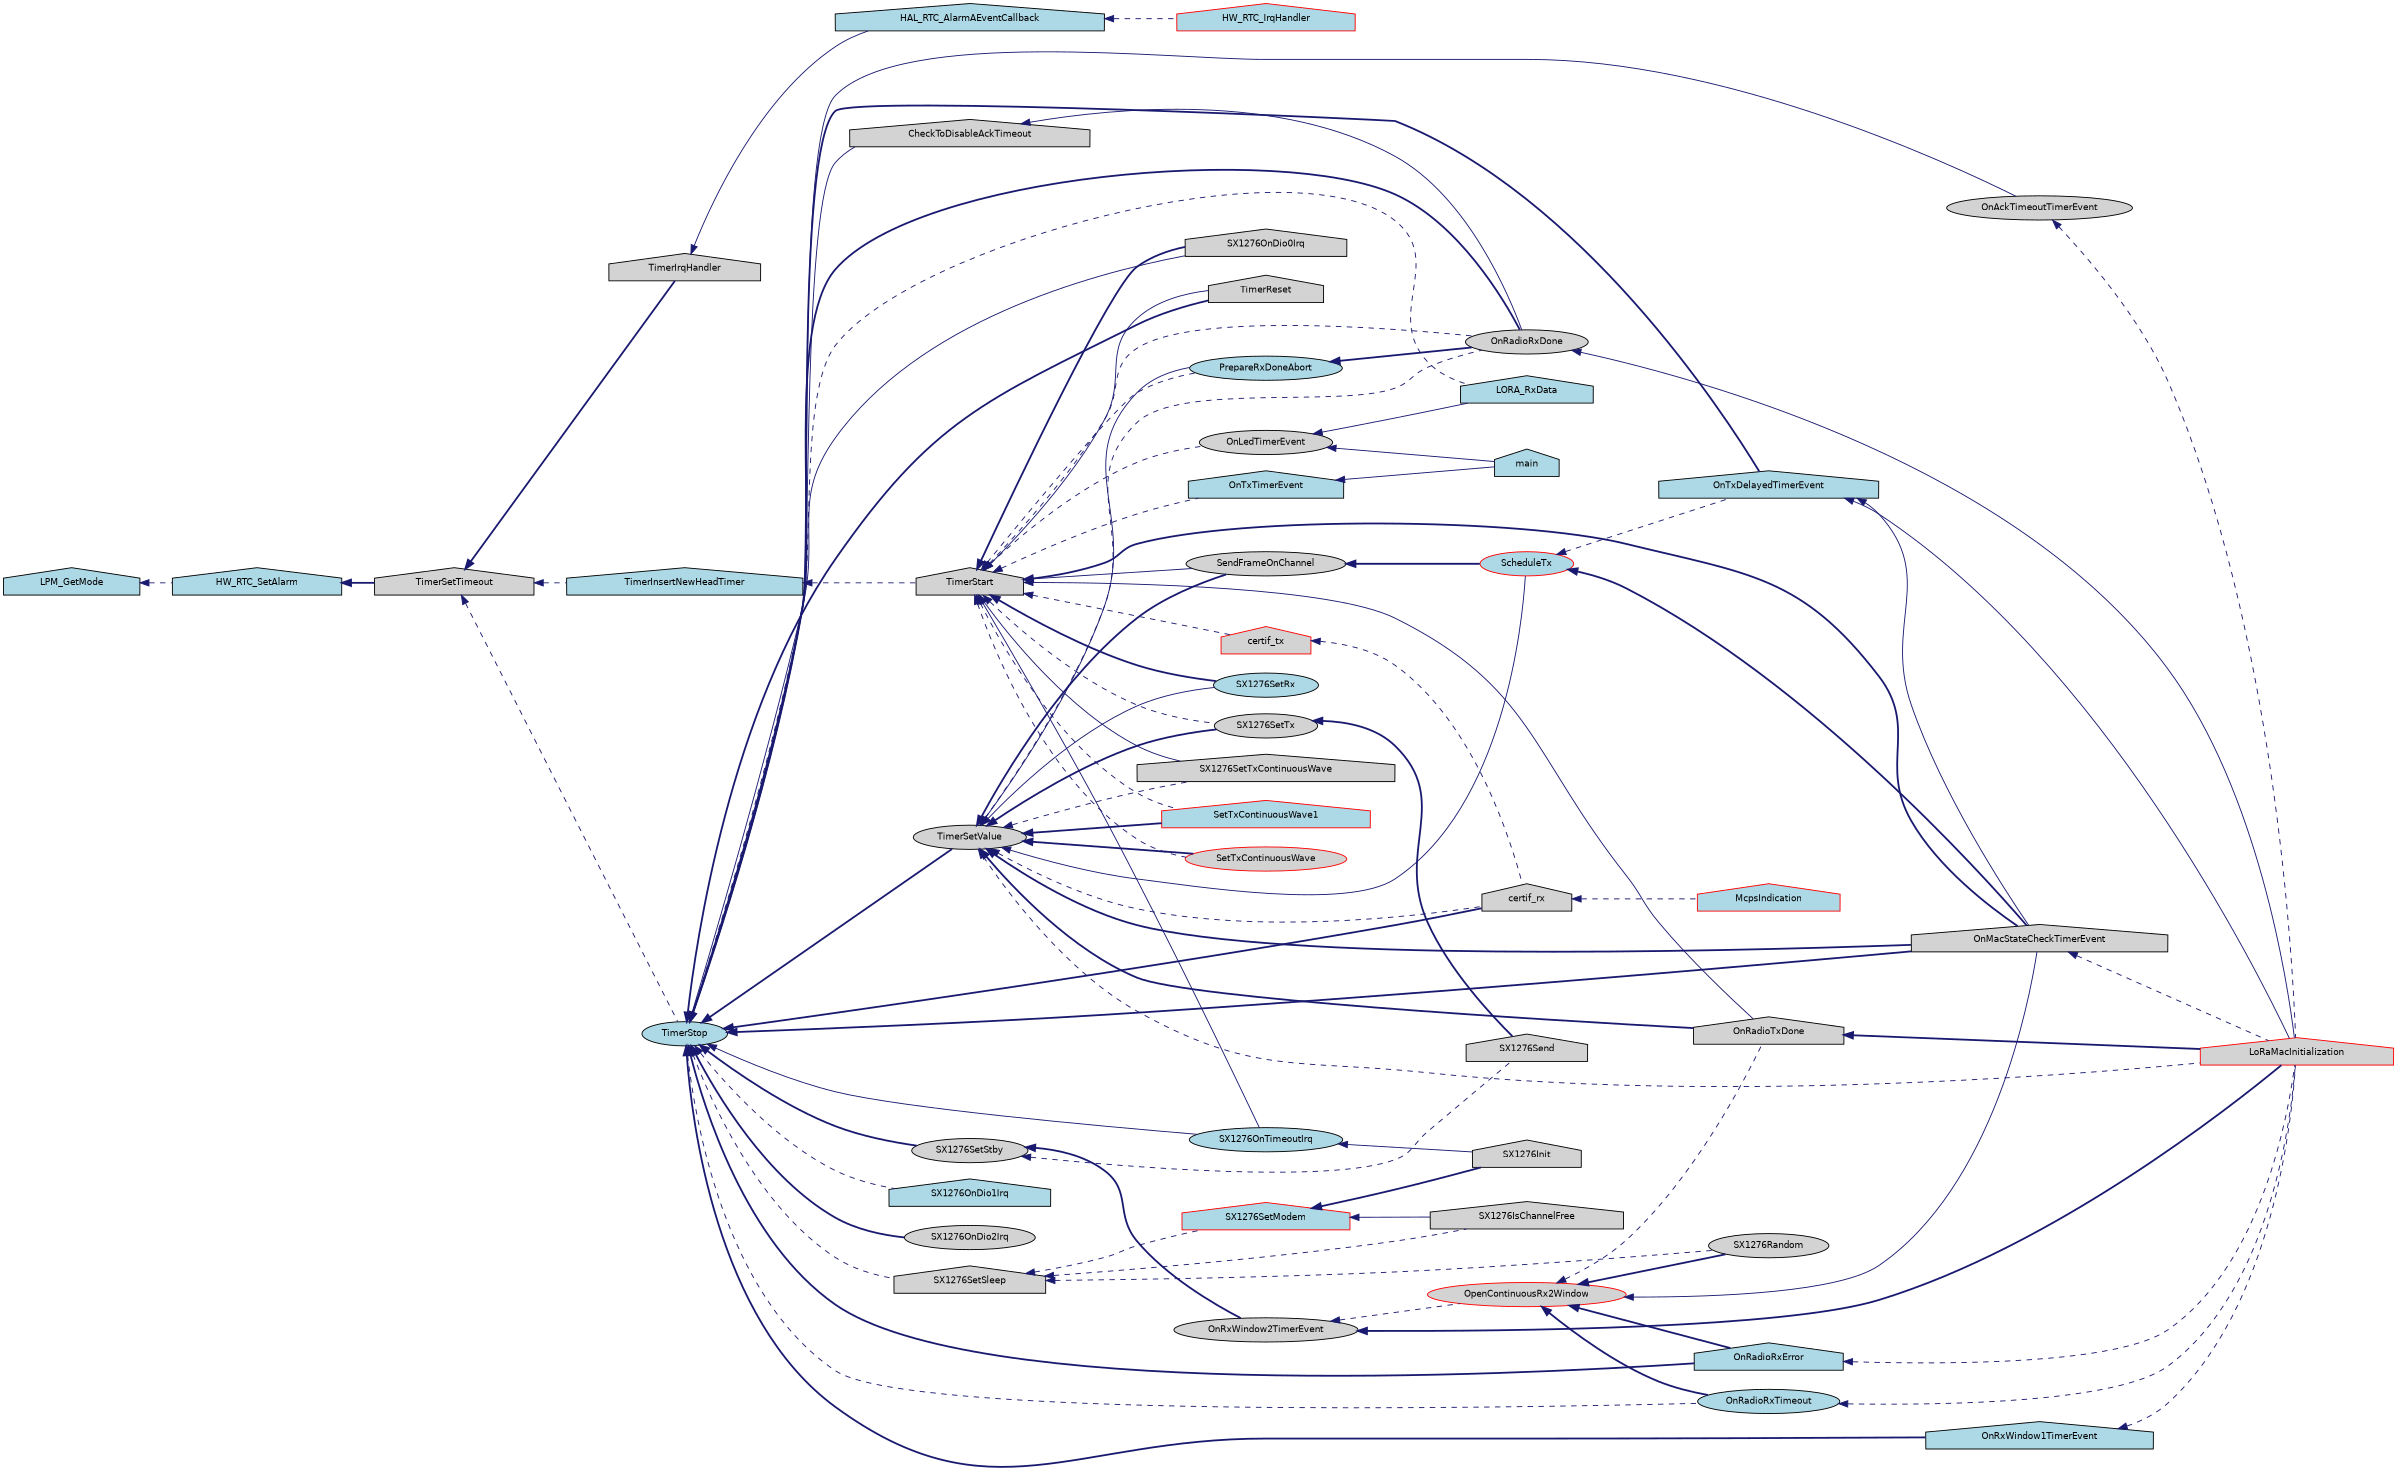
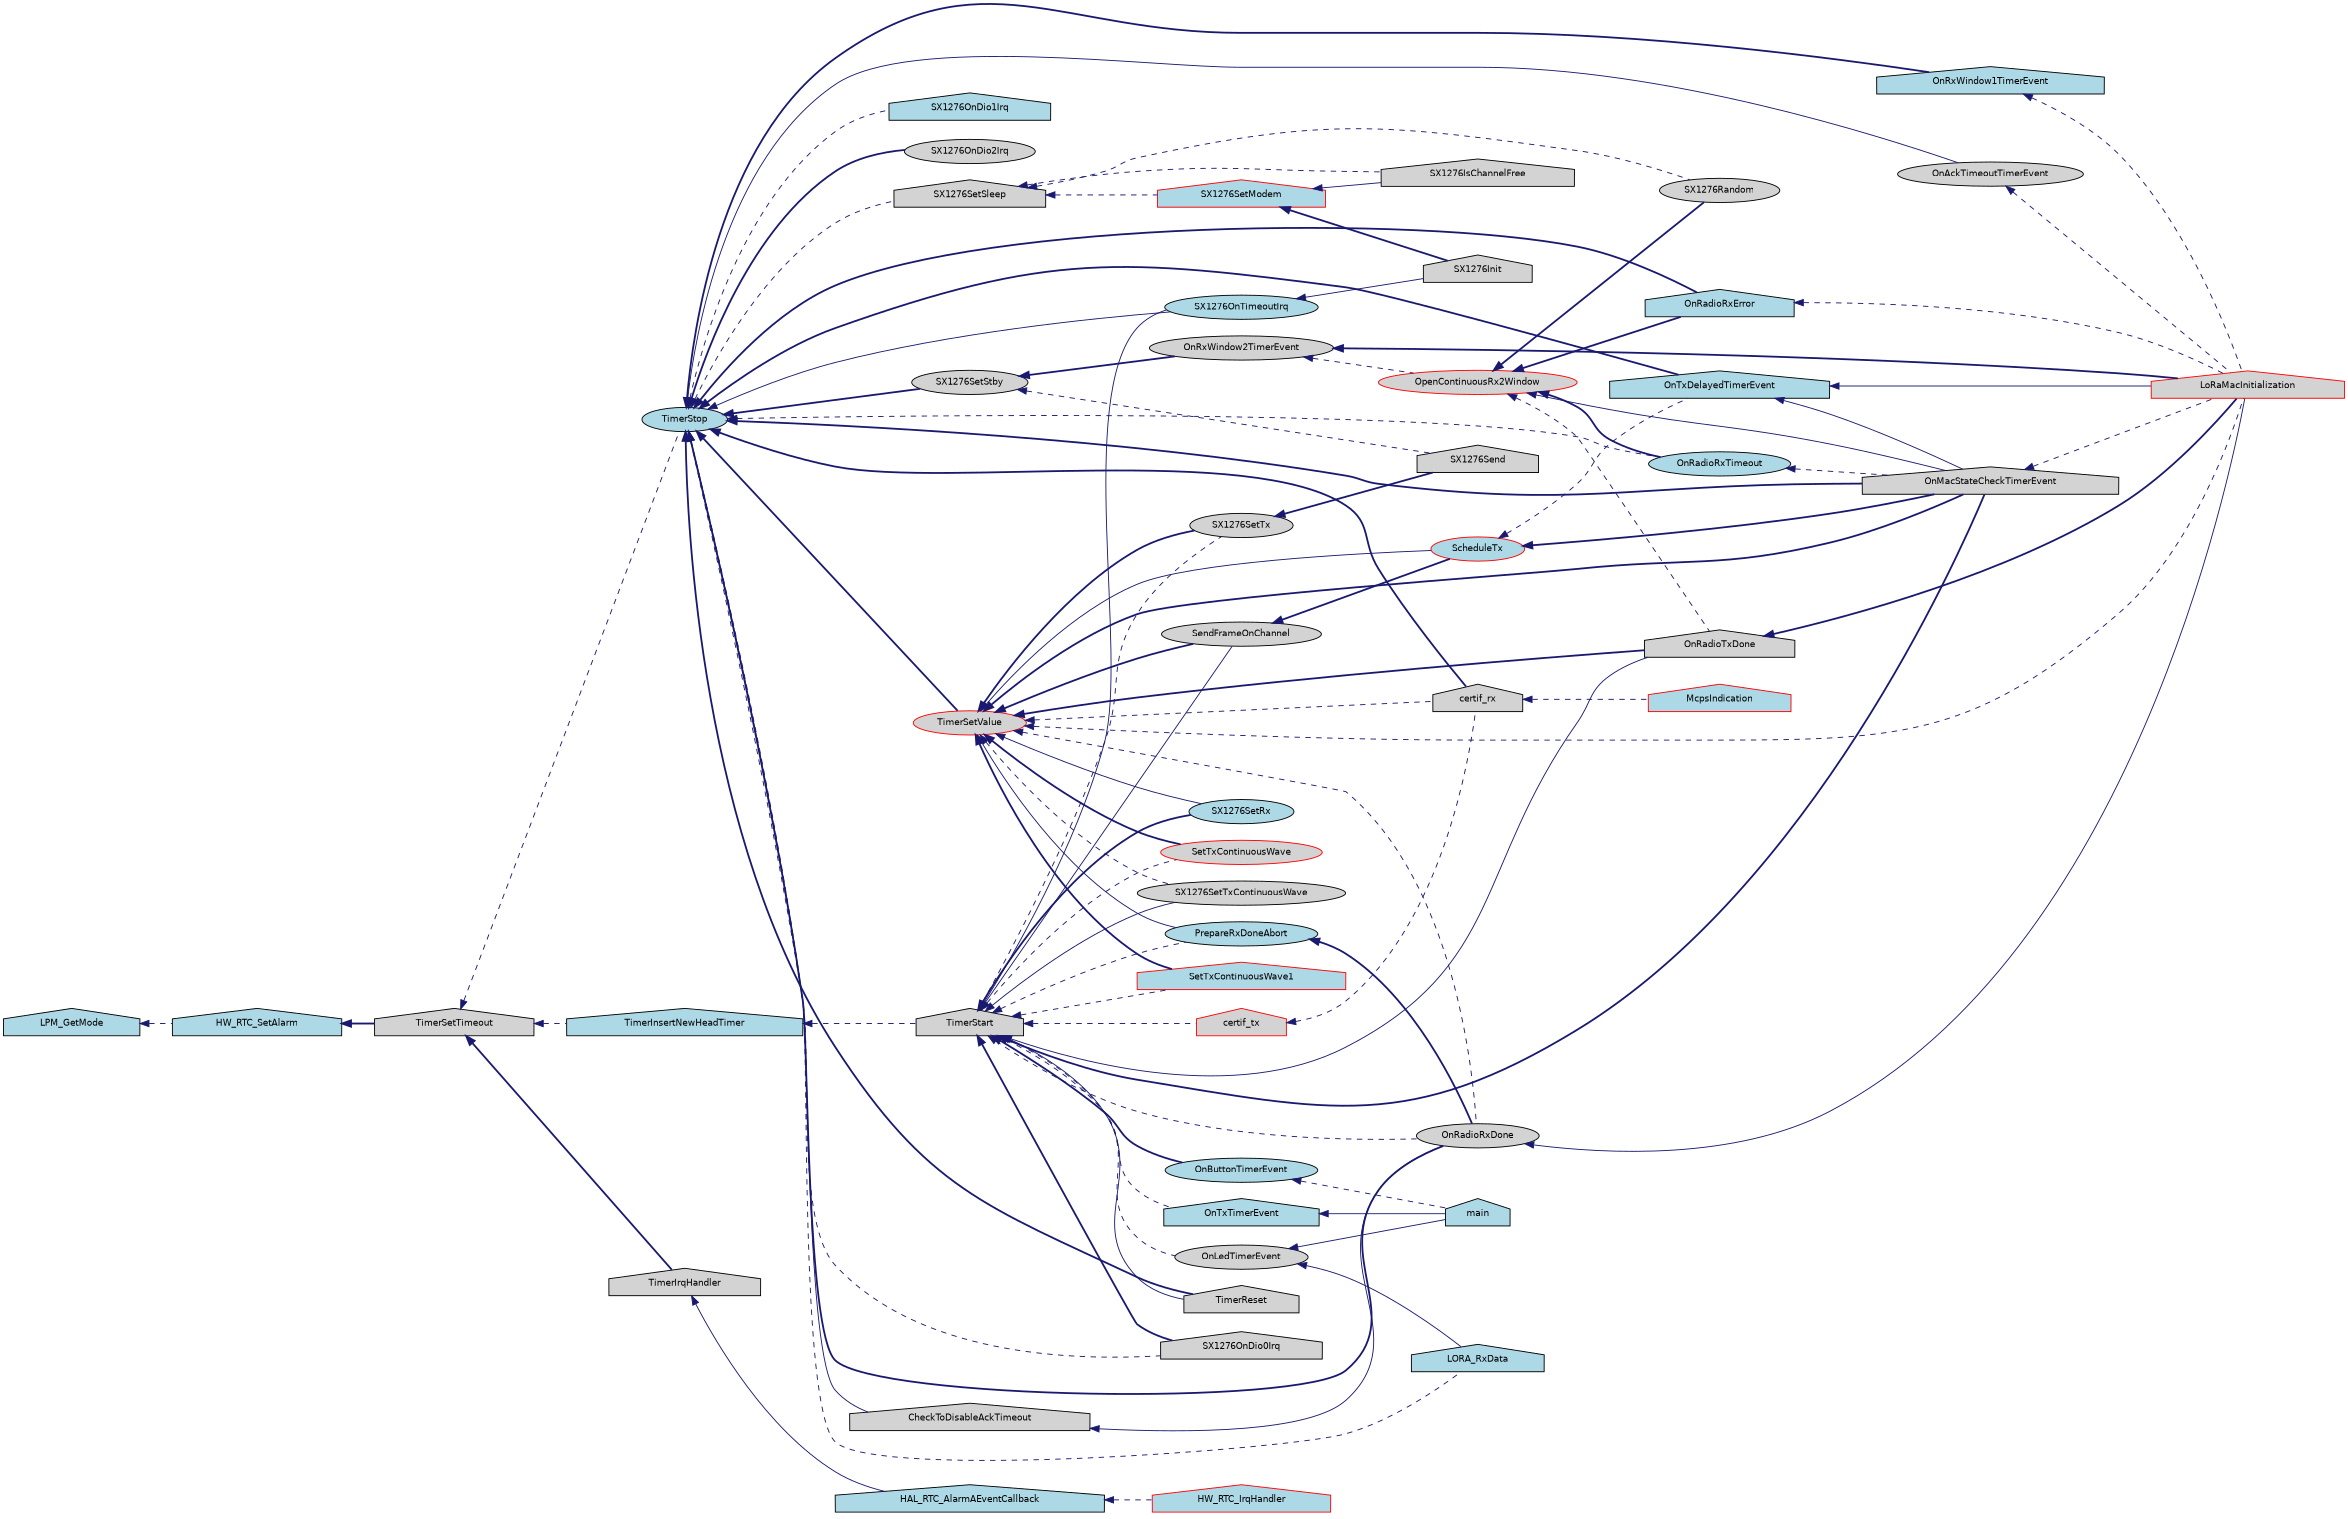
(824, 456) -> (819, 1231)
(1266, 769) -> (1241, 893)
(970, 837) -> (970, 723)
none -> (1241, 1170)
(2172, 1362) -> (1842, 472)
